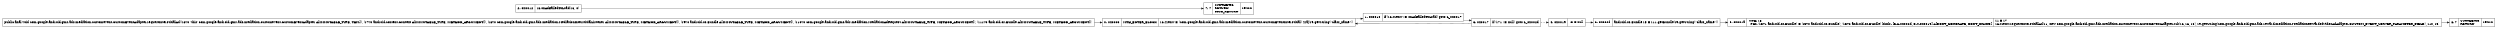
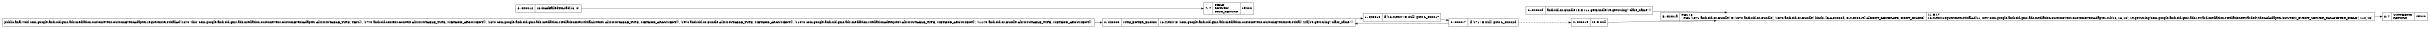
(1224, 5) -> (1220, 5)
(1423, 17) -> (1412, 17)
(1756, 21) -> (1688, 15)
(1588, 22) -> (1661, 21)
